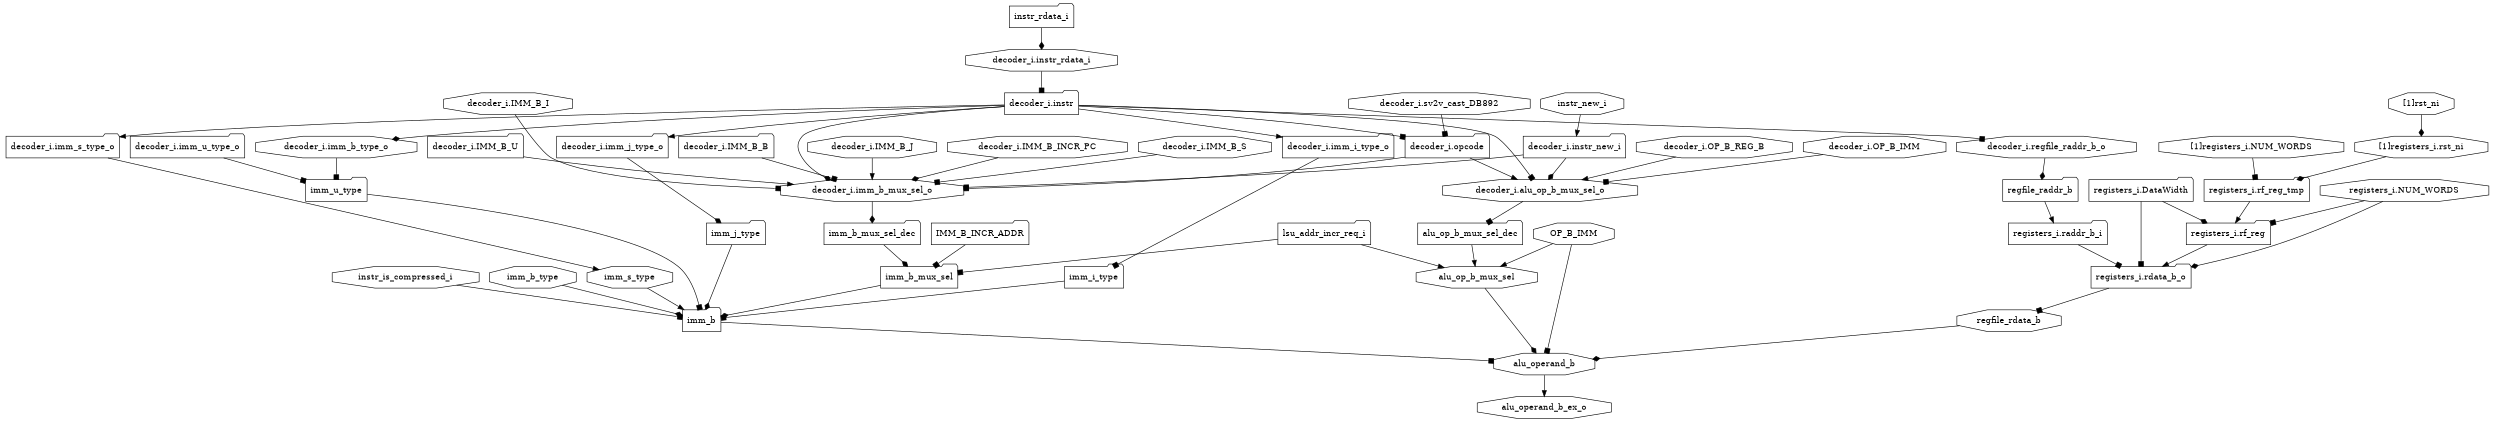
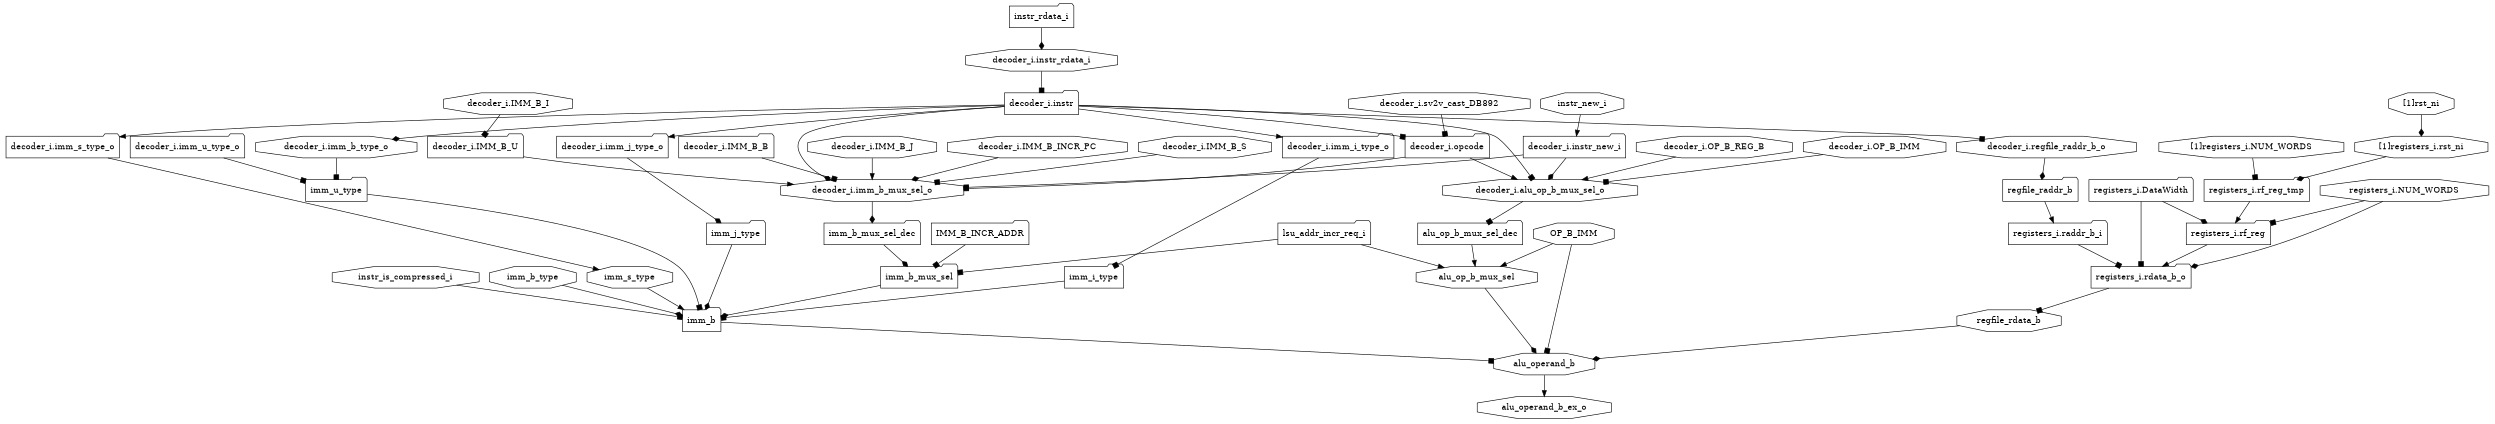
(633, 178) -> (494, 123)
